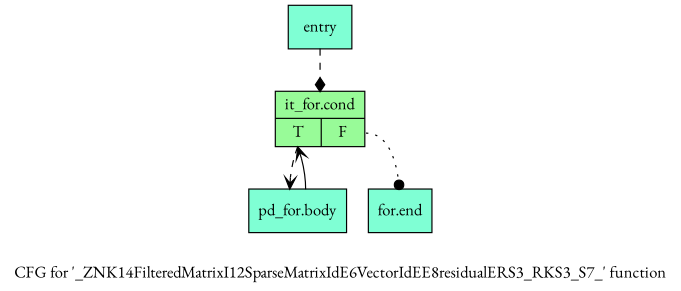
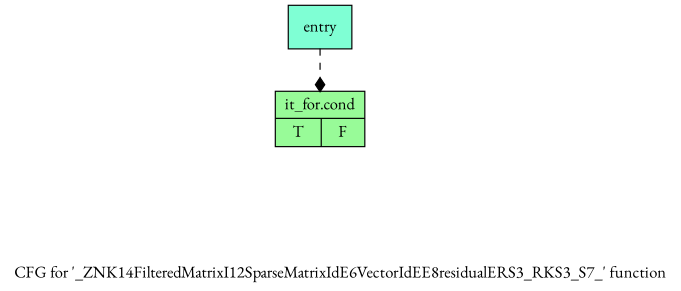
(298, 211) -> none
(400, 211) -> none
